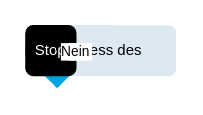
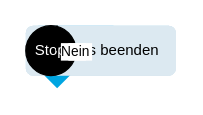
(51, 51) -> (51, 51)
(101, 51) -> (101, 51)
